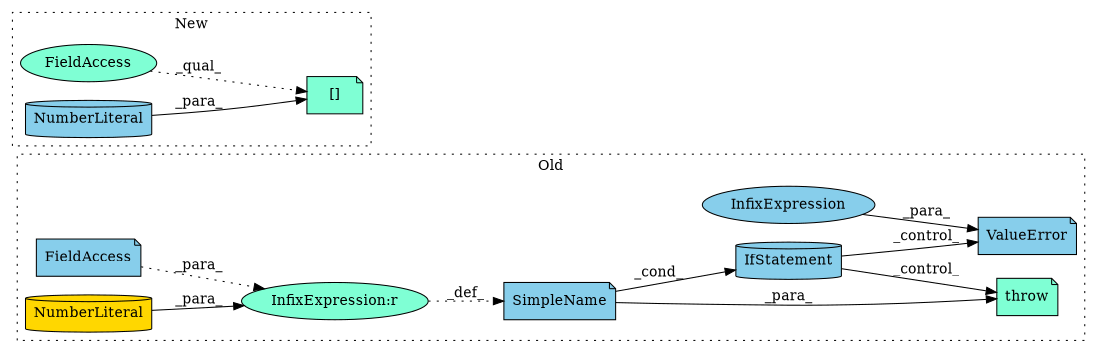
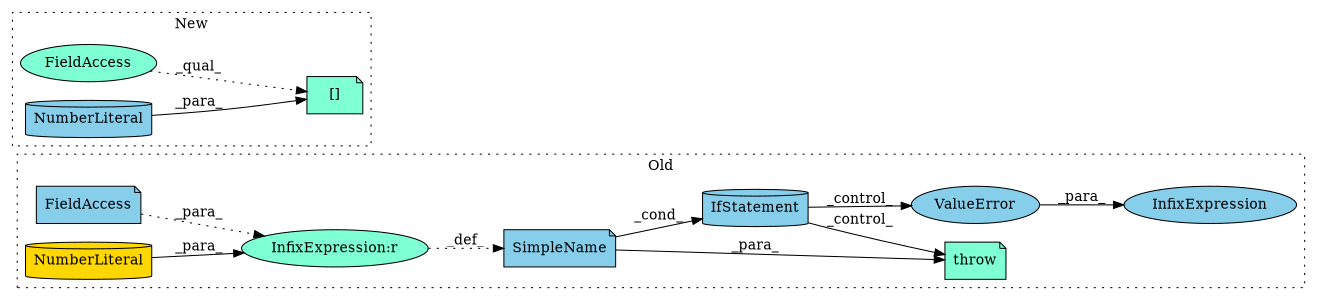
(915, 221) -> (1076, 205)
(1027, 236) -> (975, 205)
